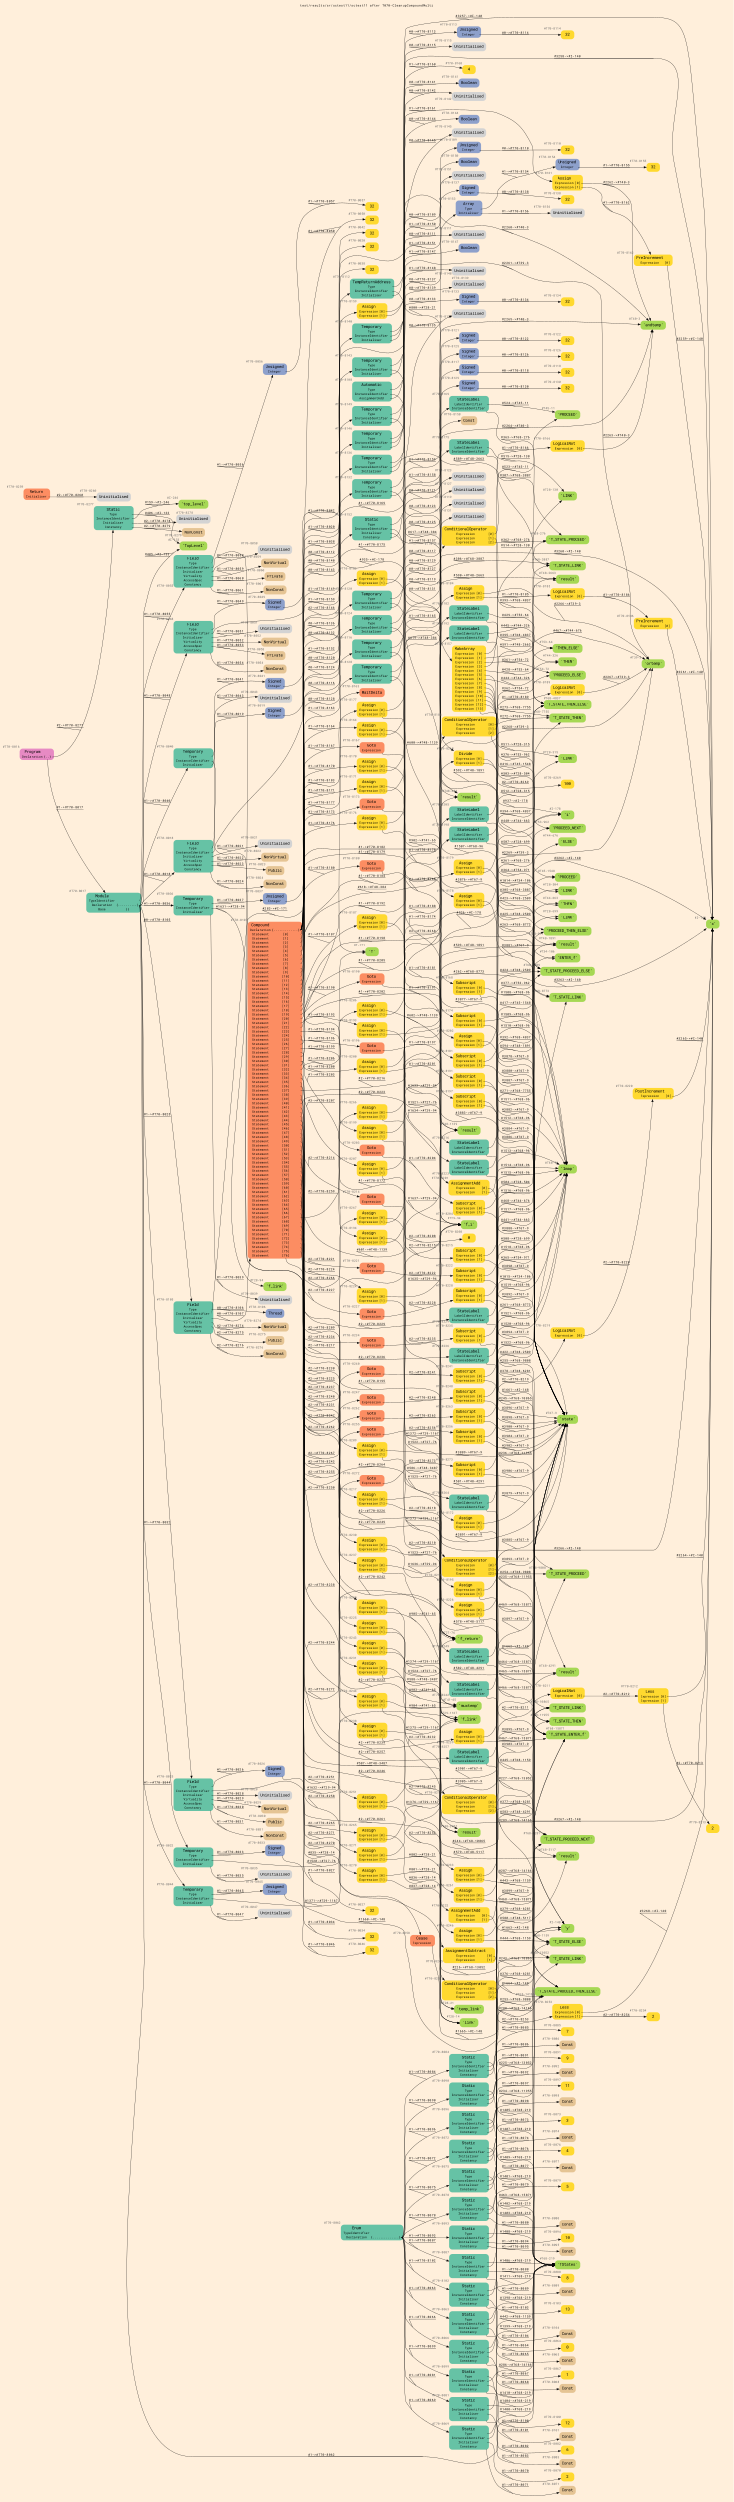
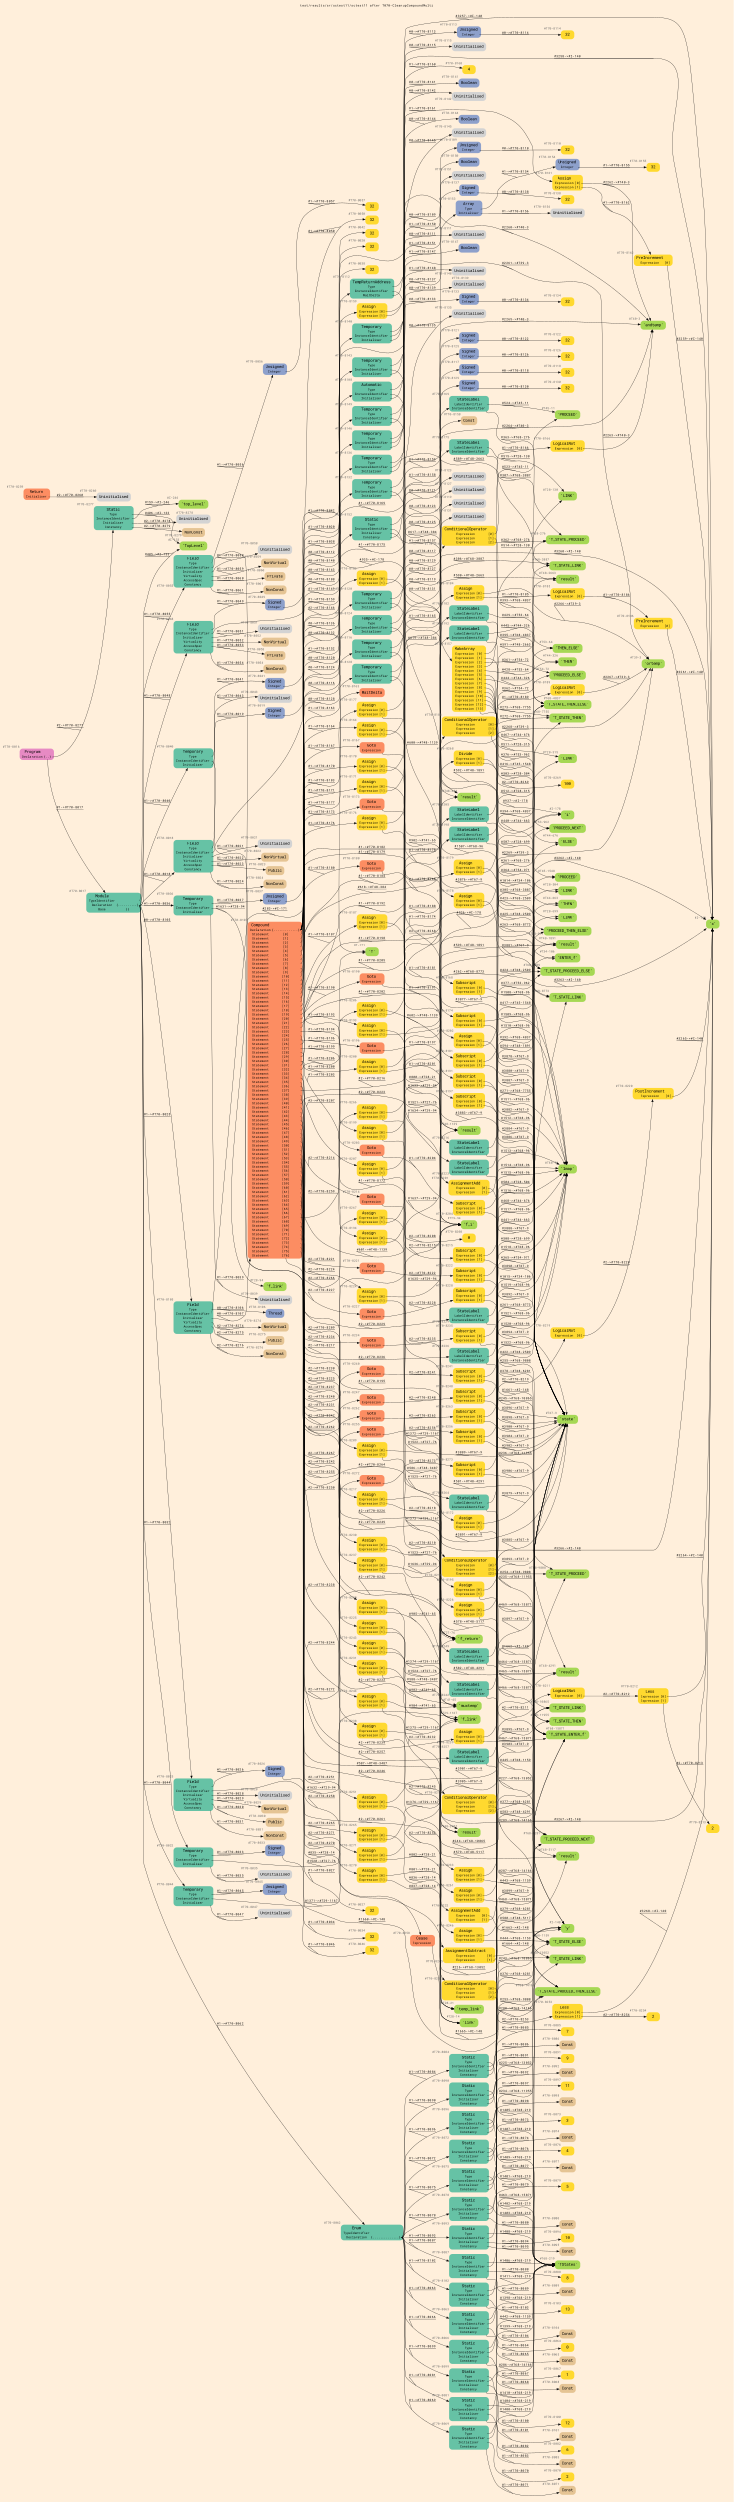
(372, 295) -> (372, 295)
(372, 398) -> (372, 398)
(441, 507) -> (440, 1134)
none -> (316, 583)
(561, 633) -> (529, 740)
(143, 1963) -> (143, 1804)
(504, 1989) -> (530, 1947)
